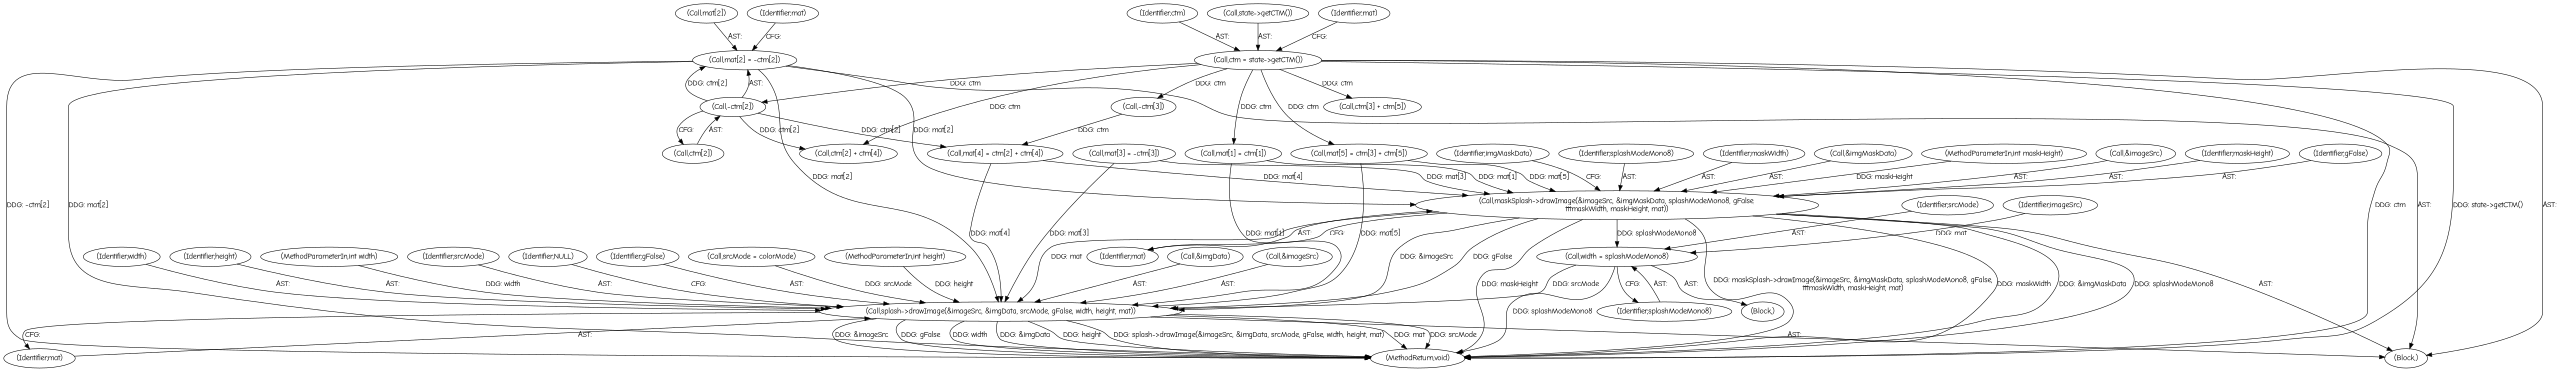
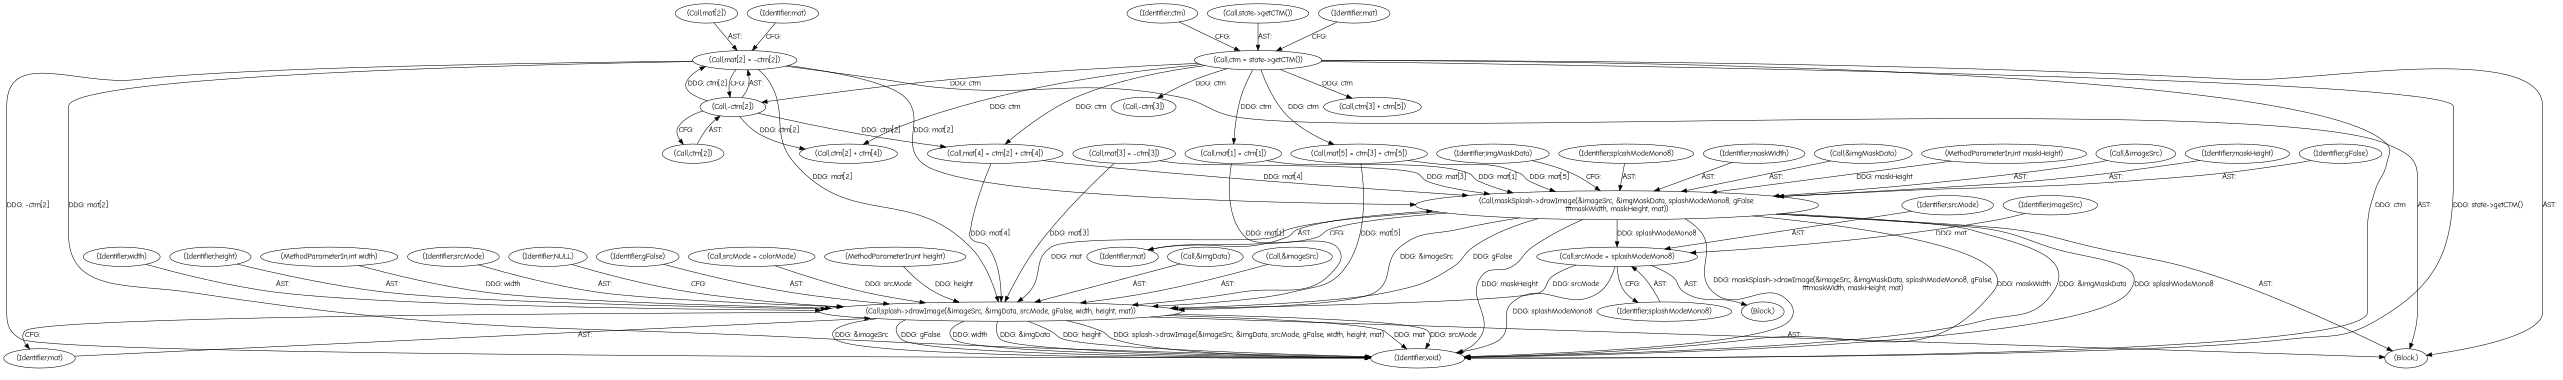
(1224, 37) -> (1224, 37)
none -> (730, 80)
(1075, 129) -> (1111, 85)
(1617, 257) -> (1617, 257)
(1418, 358) -> (1418, 358)
